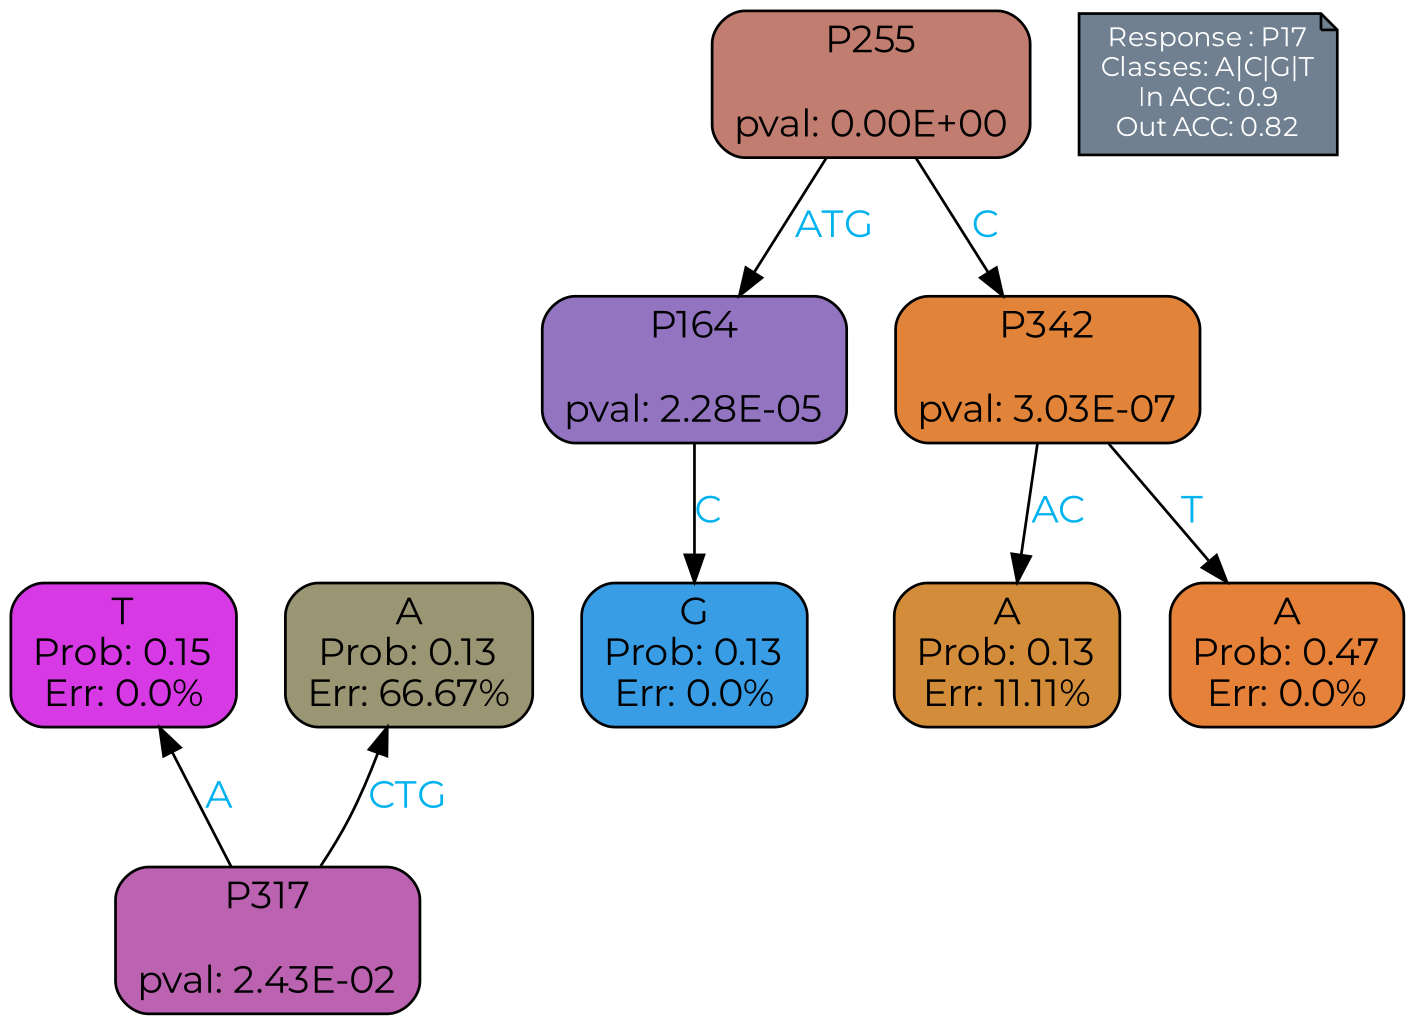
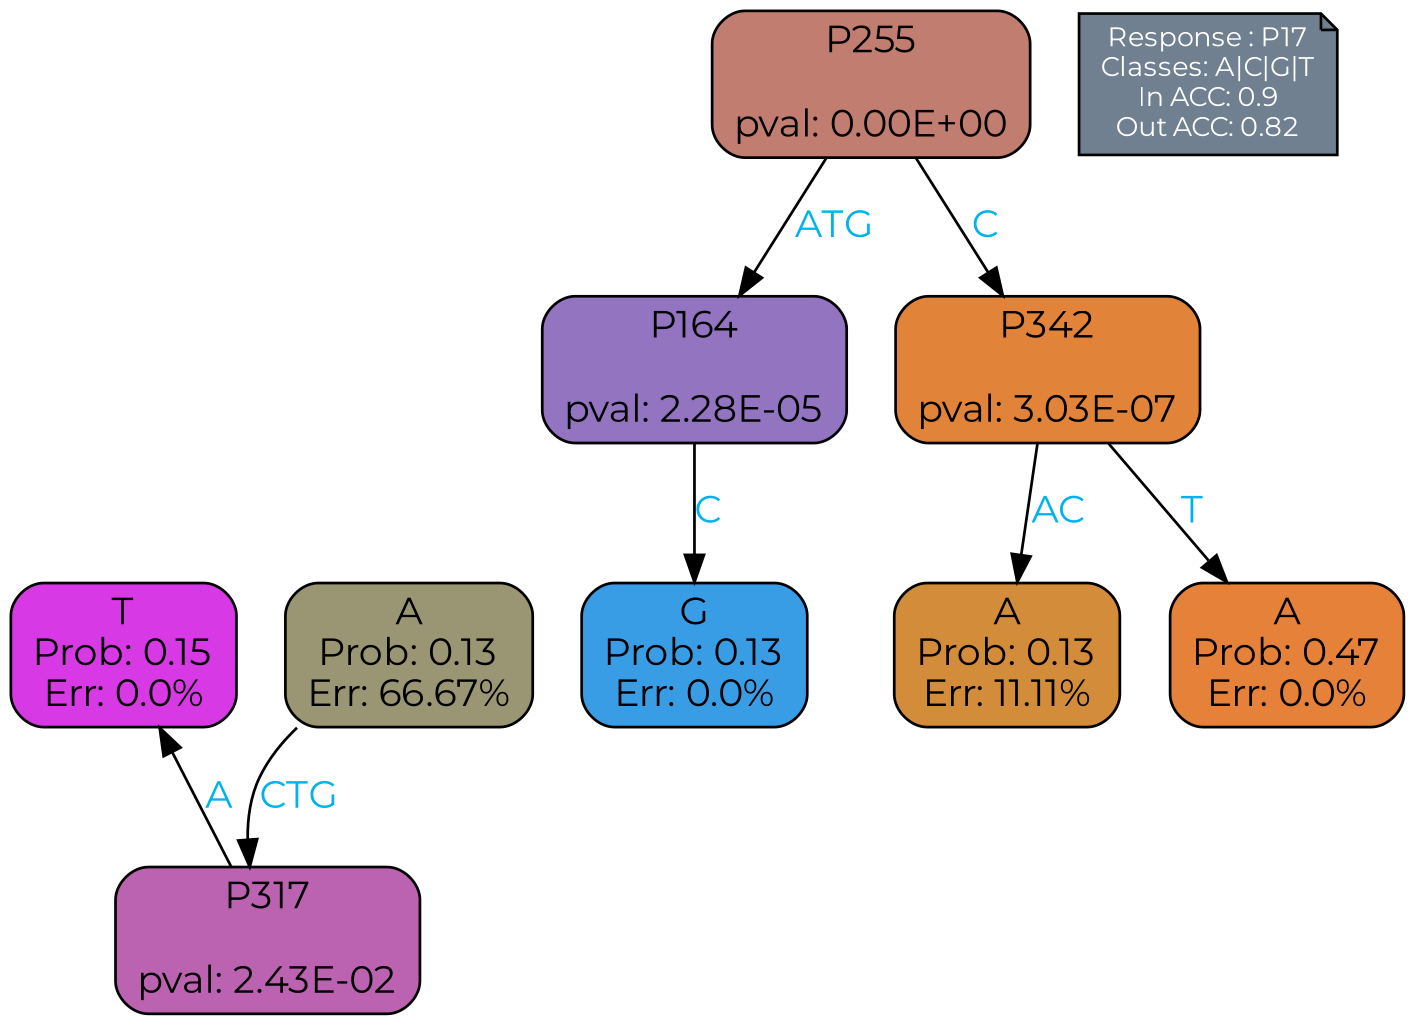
(353, 811) -> (259, 778)
